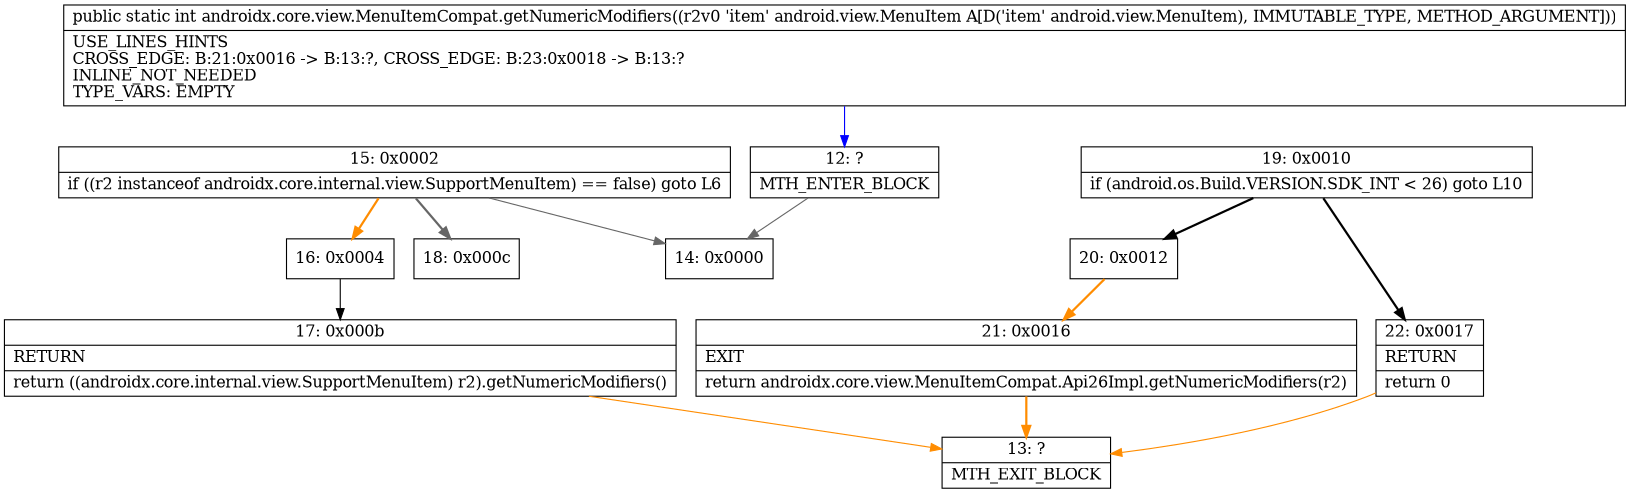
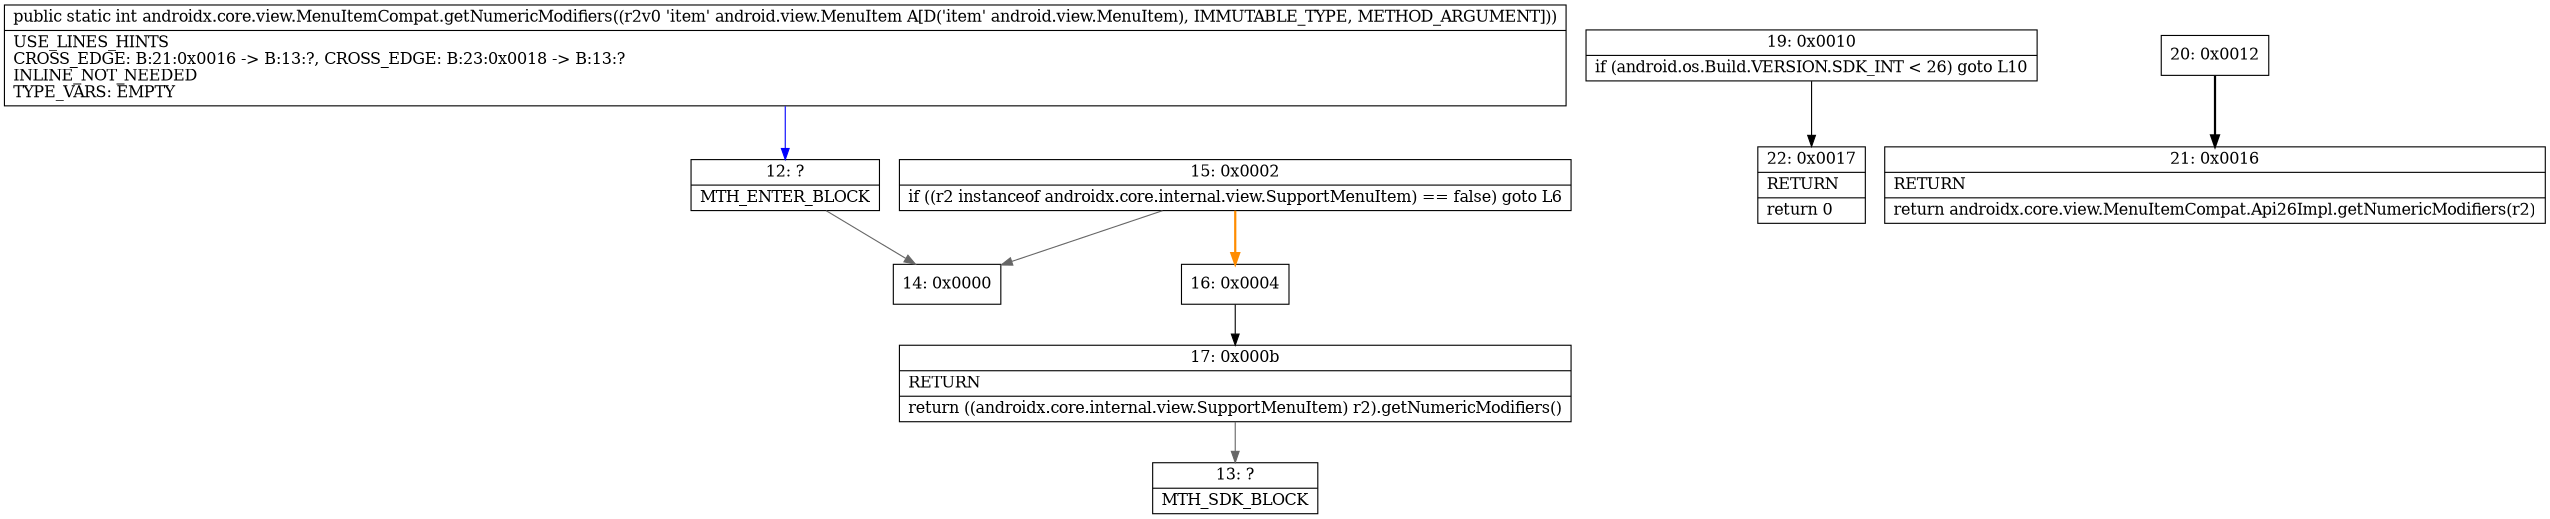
(1214, 216) -> none
(1361, 254) -> (1812, 108)
(467, 259) -> none
(1088, 295) -> (2215, 106)
(724, 357) -> (1930, 185)
(1026, 411) -> none
(760, 422) -> (1235, 437)
(1251, 430) -> none
(1026, 475) -> (1235, 500)
